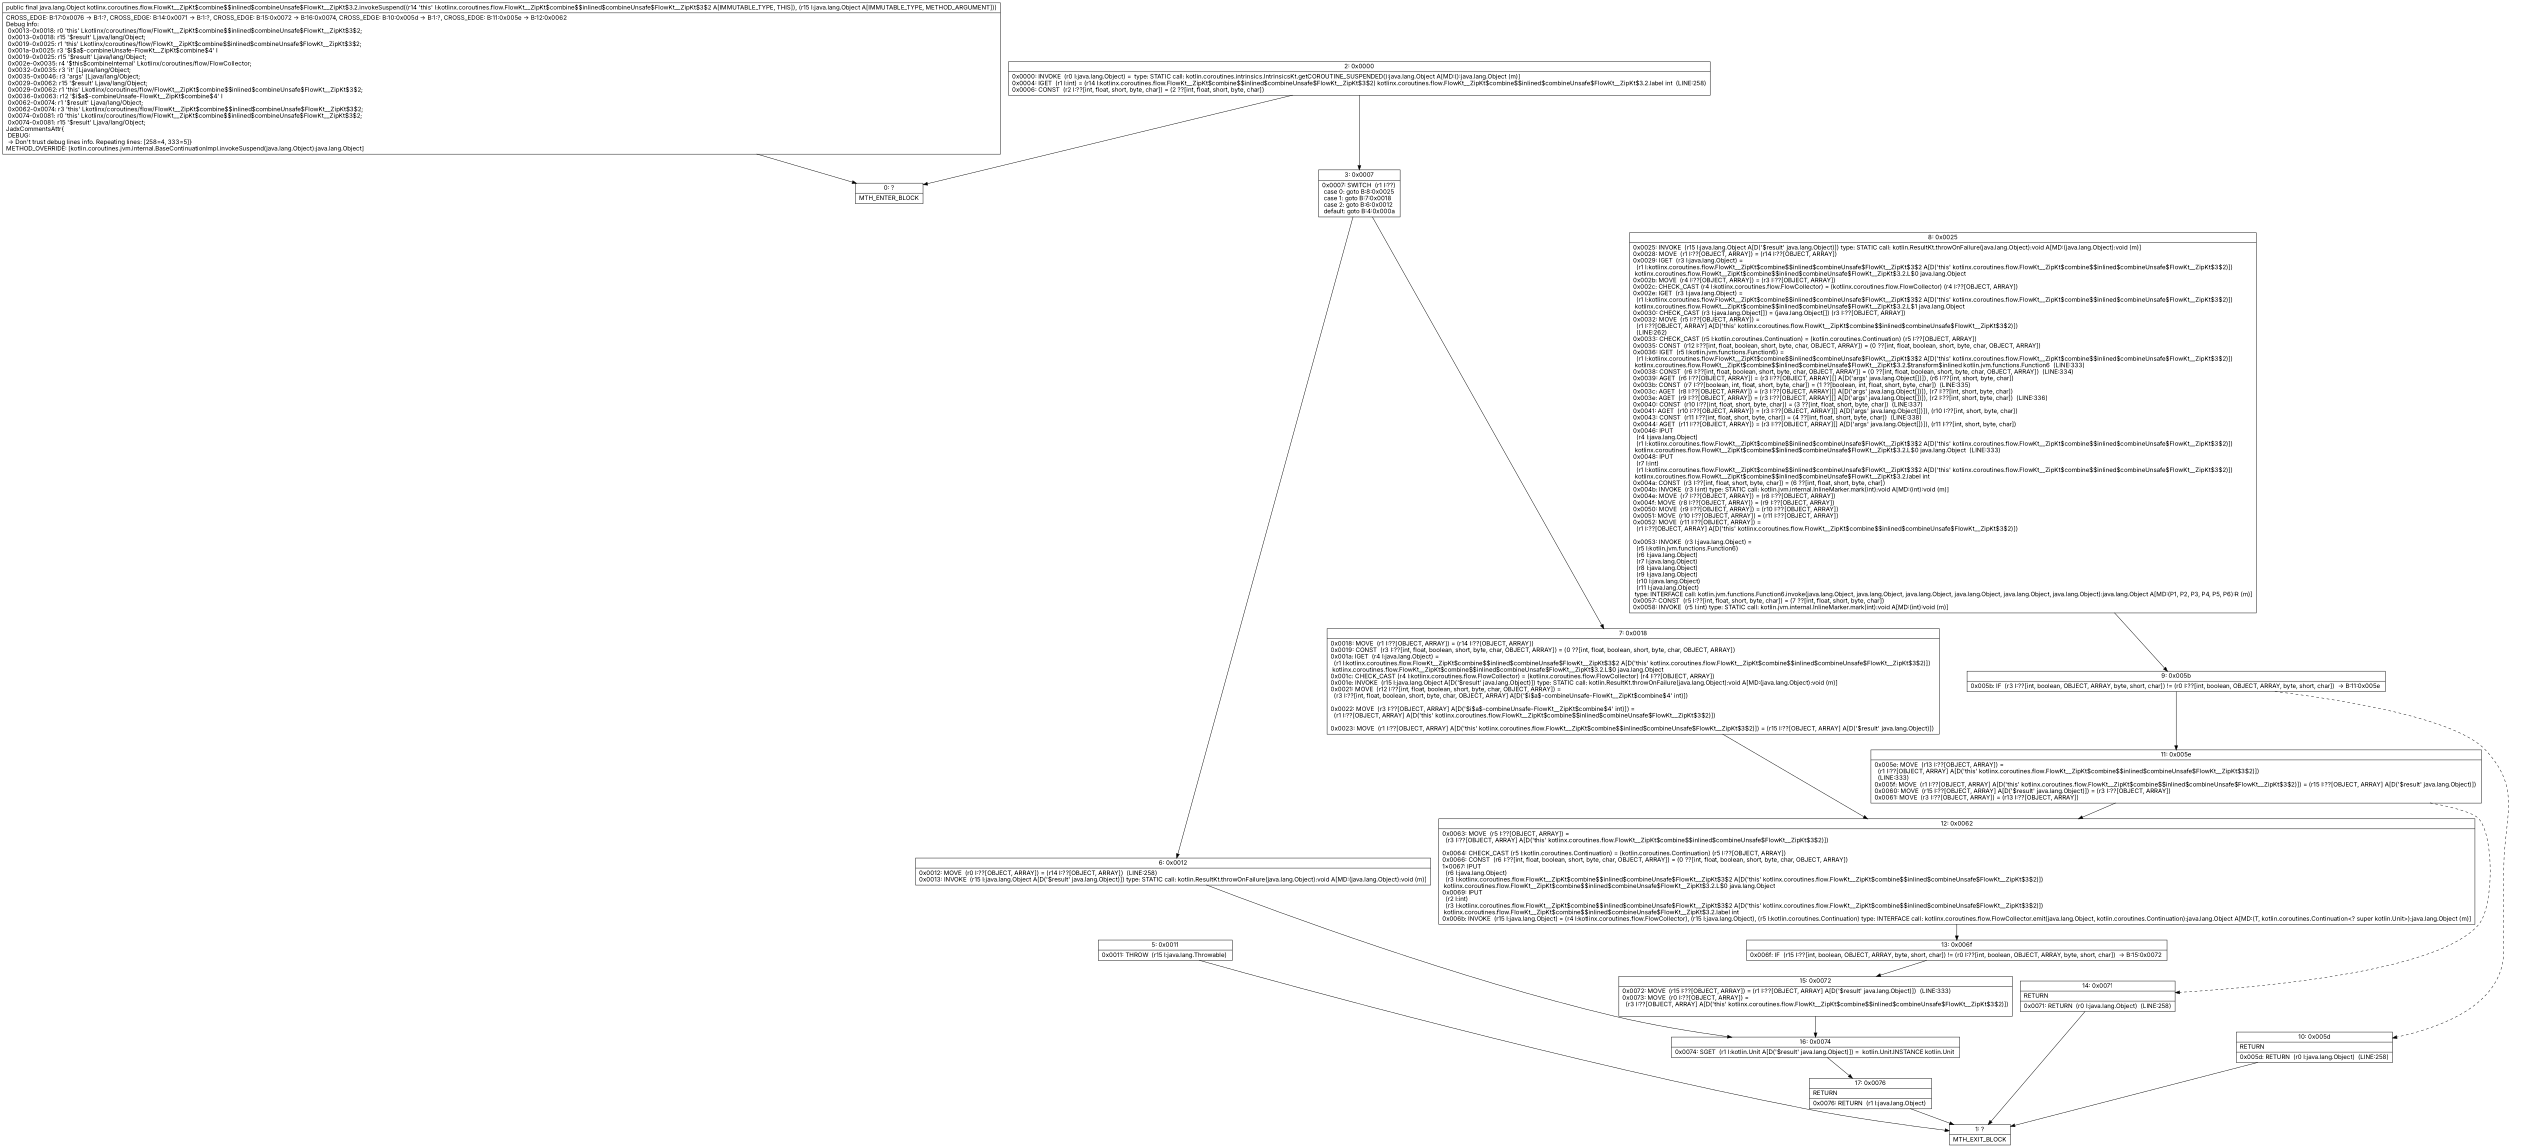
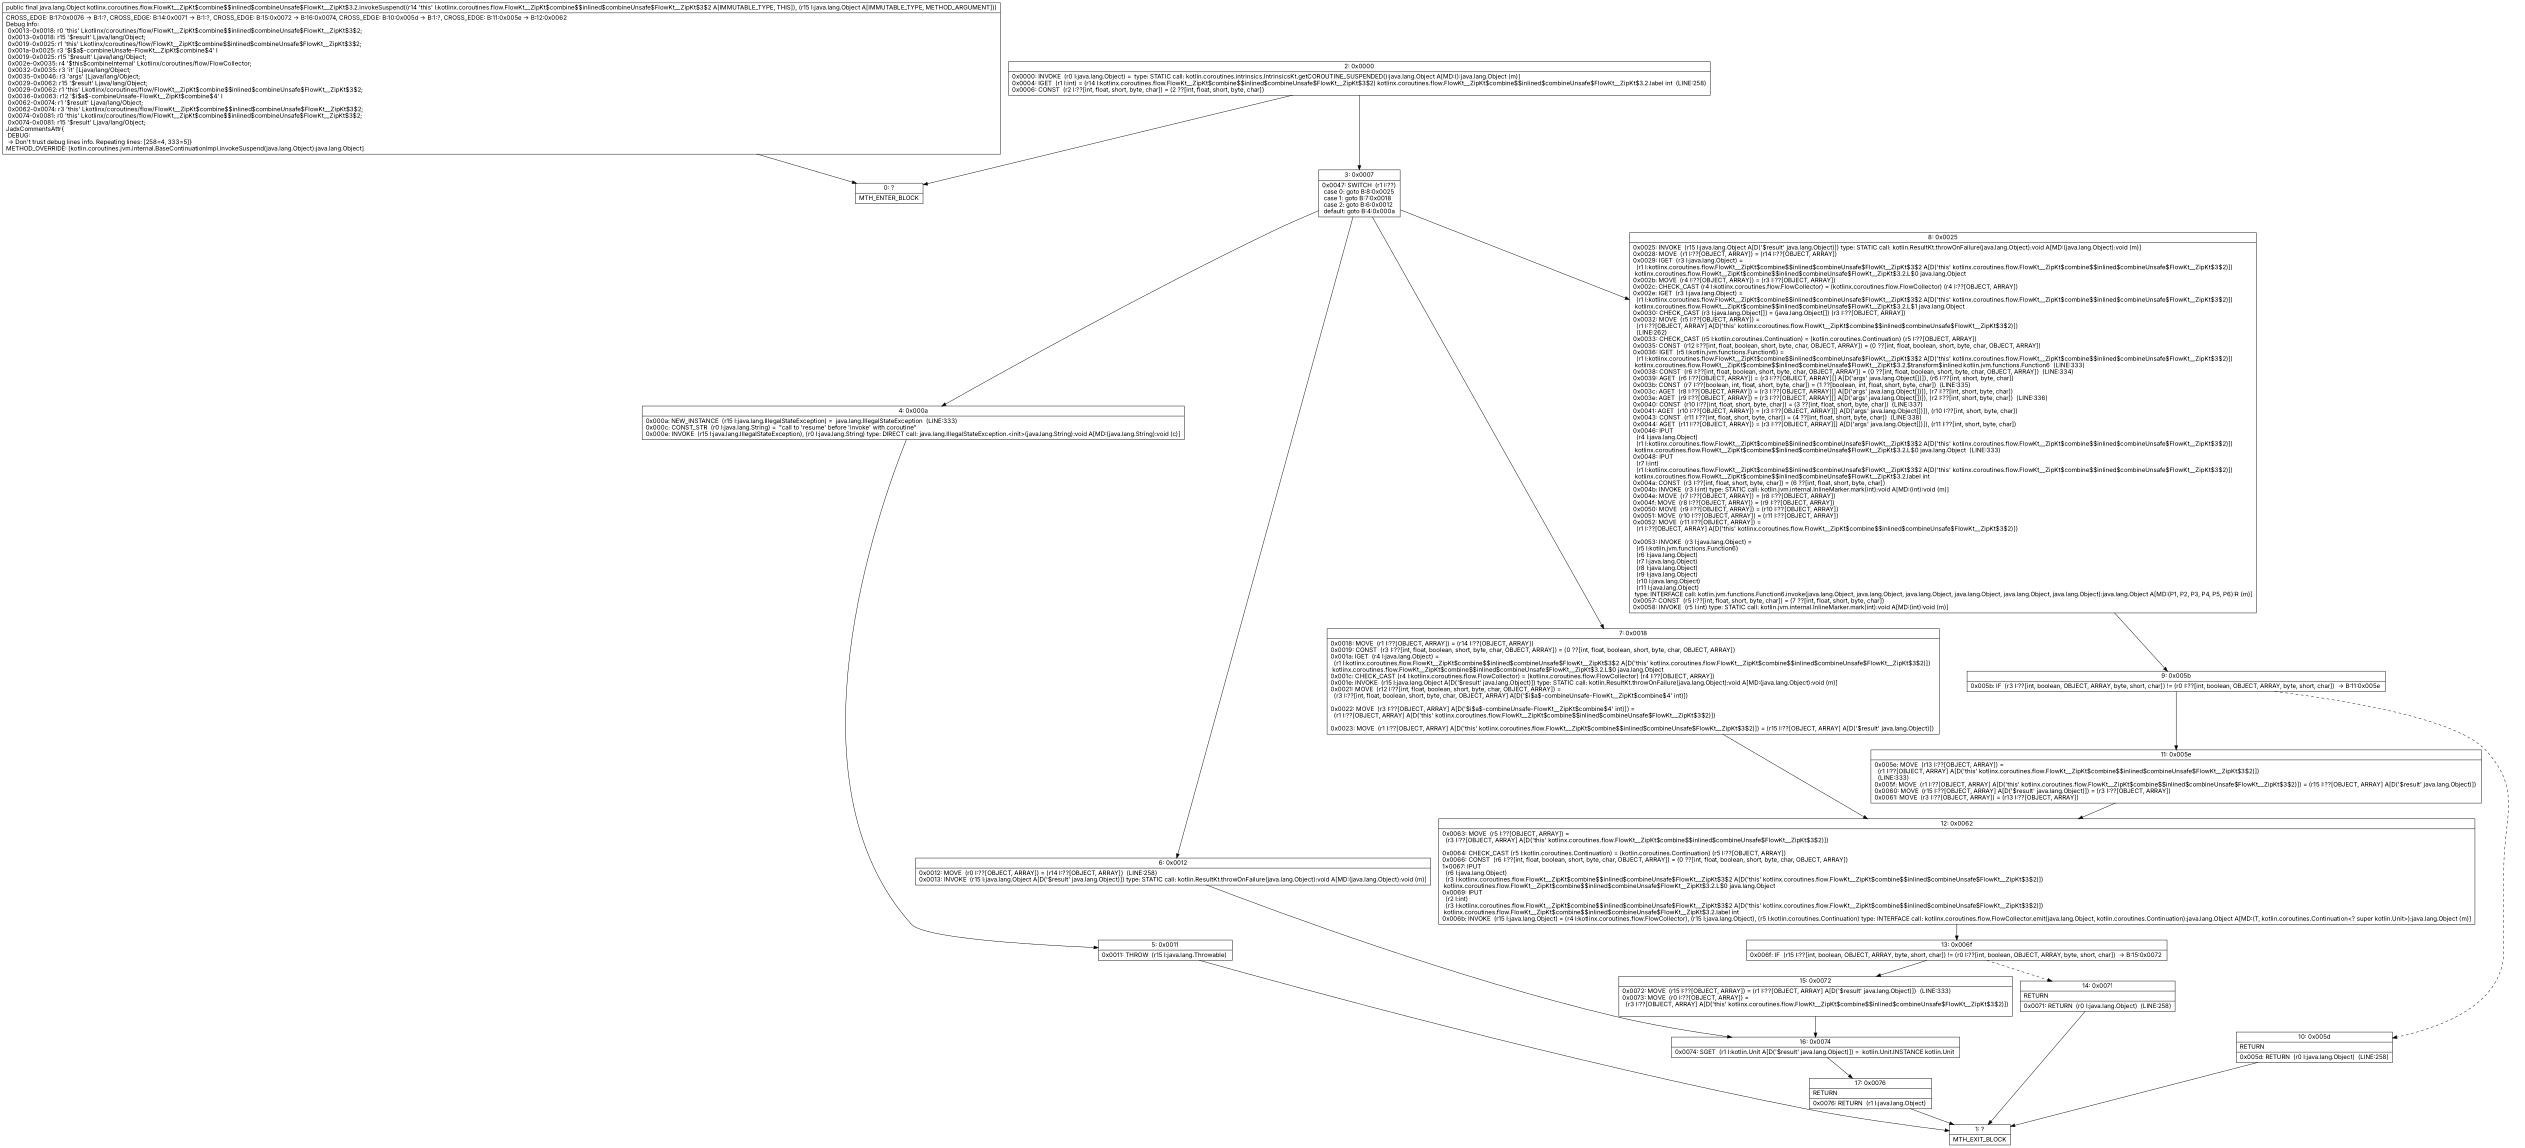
(1359, 185) -> (1359, 185)
none -> (1513, 254)
none -> (913, 423)
(2413, 958) -> (2017, 970)
